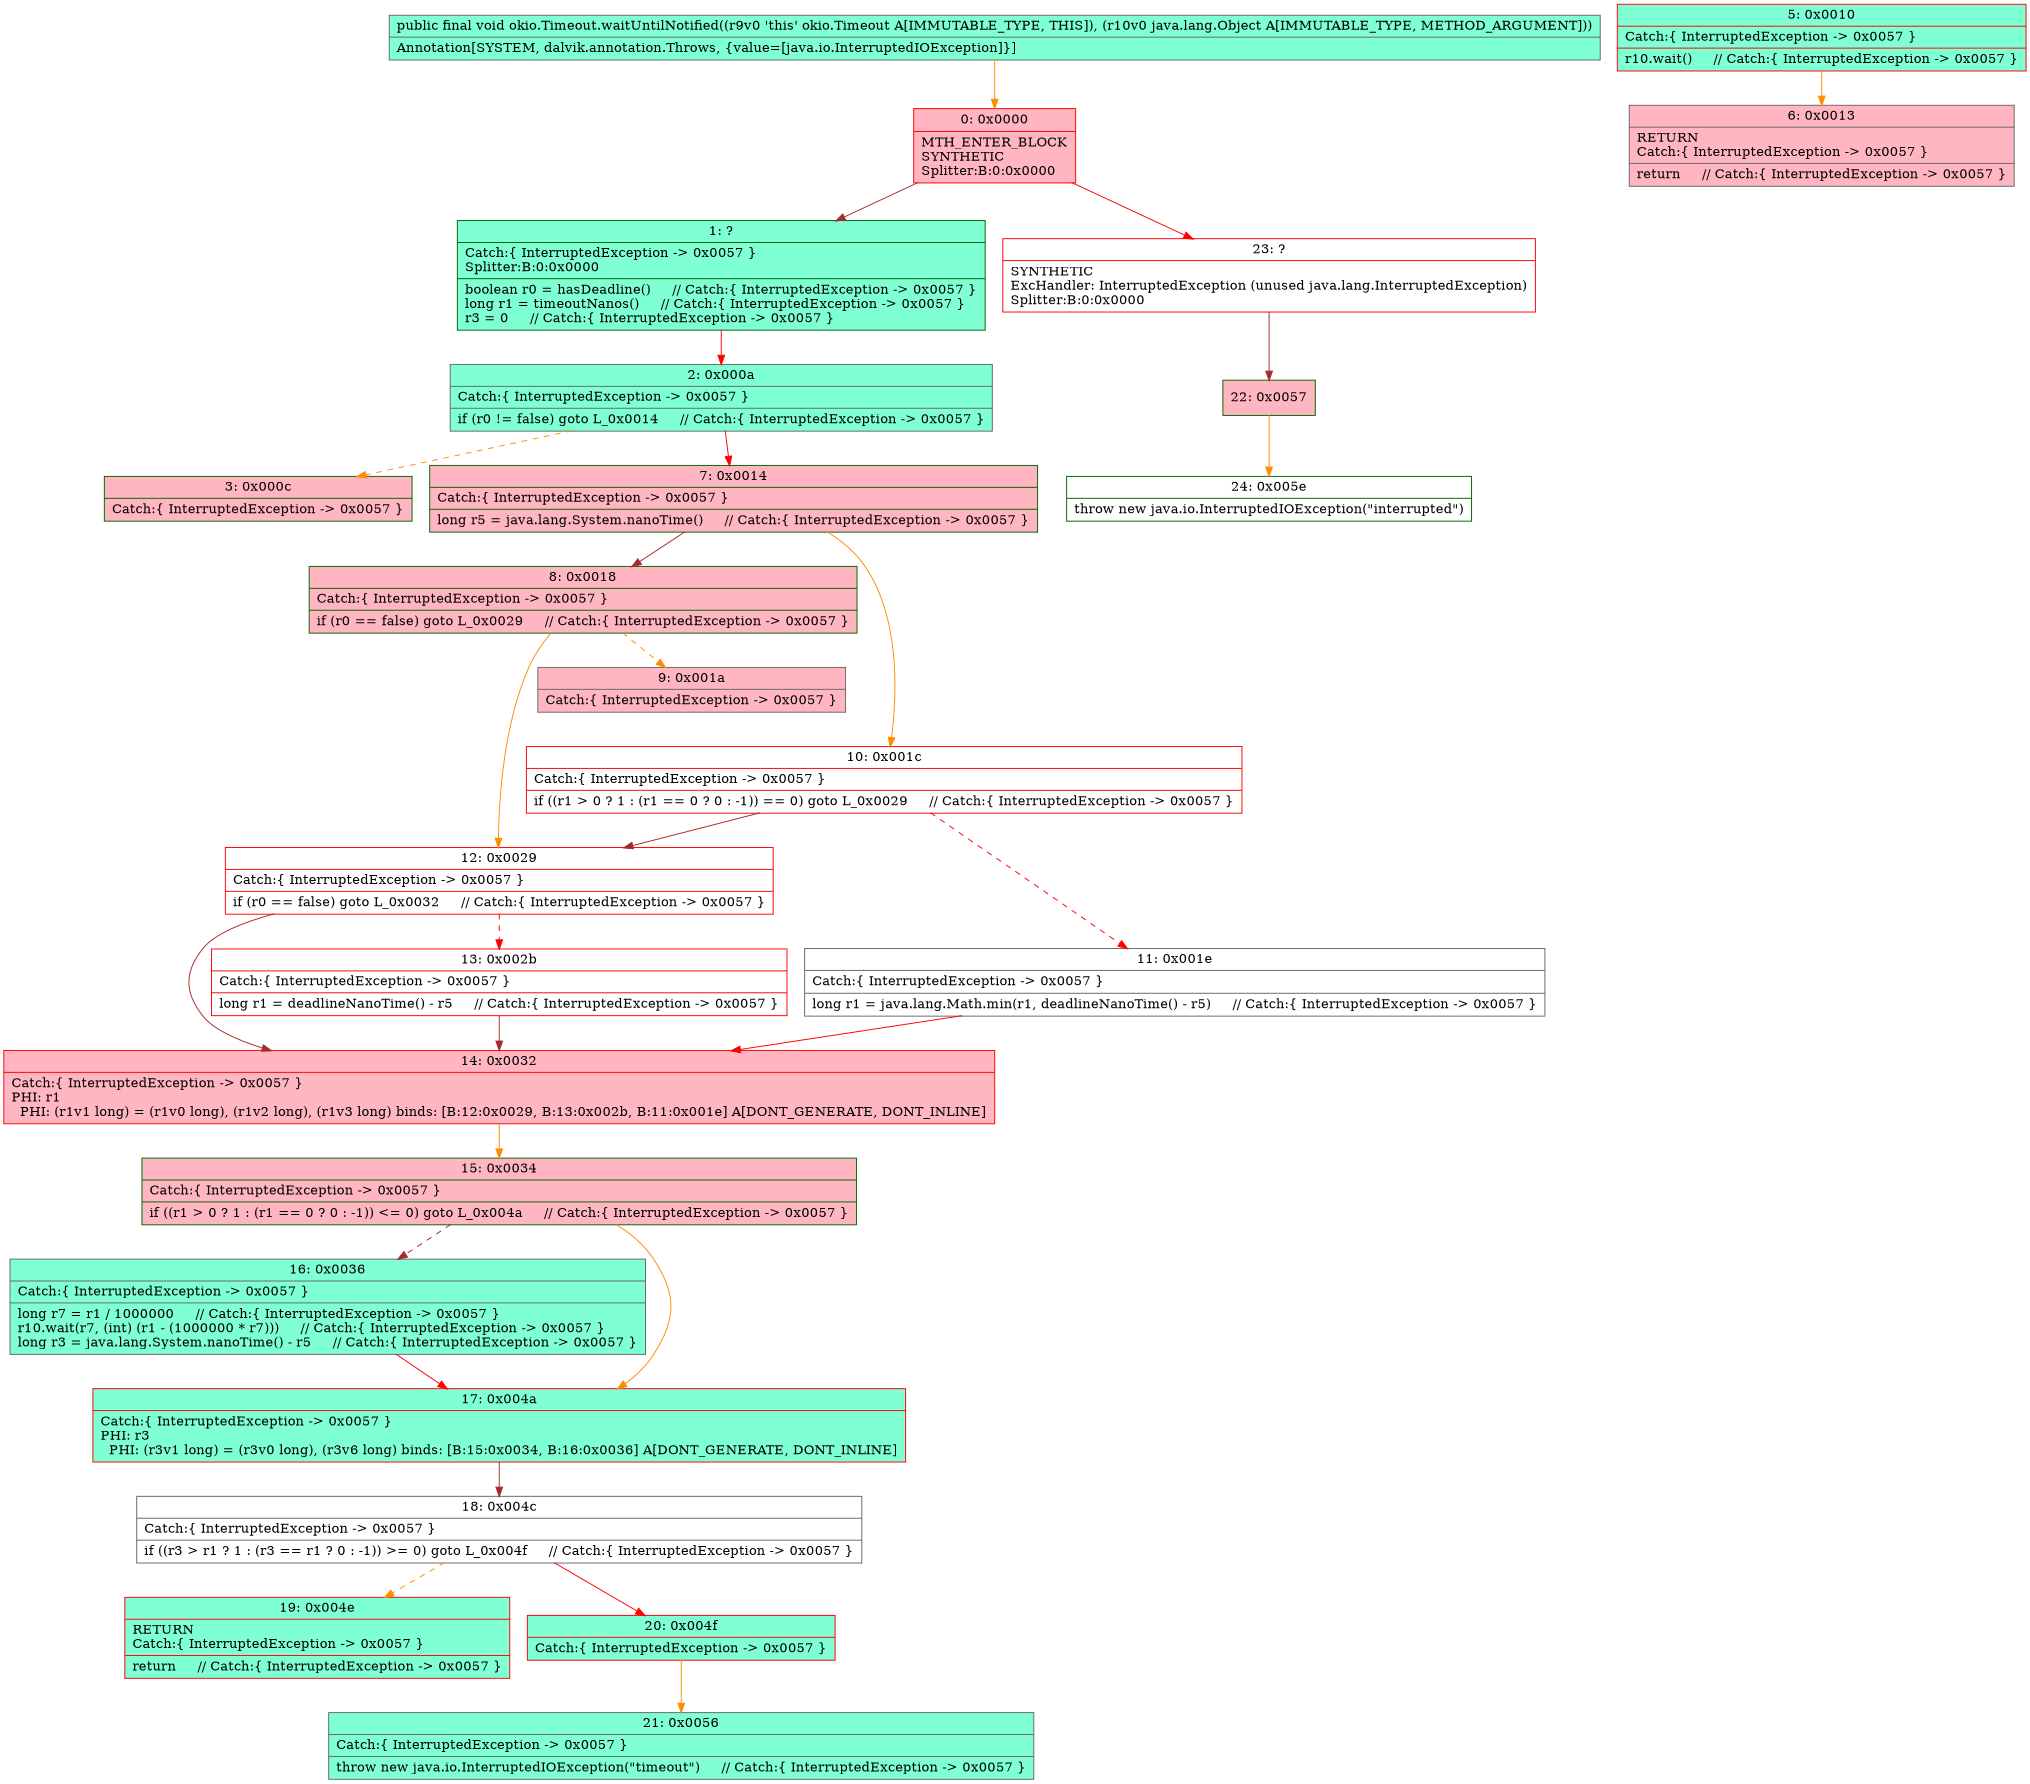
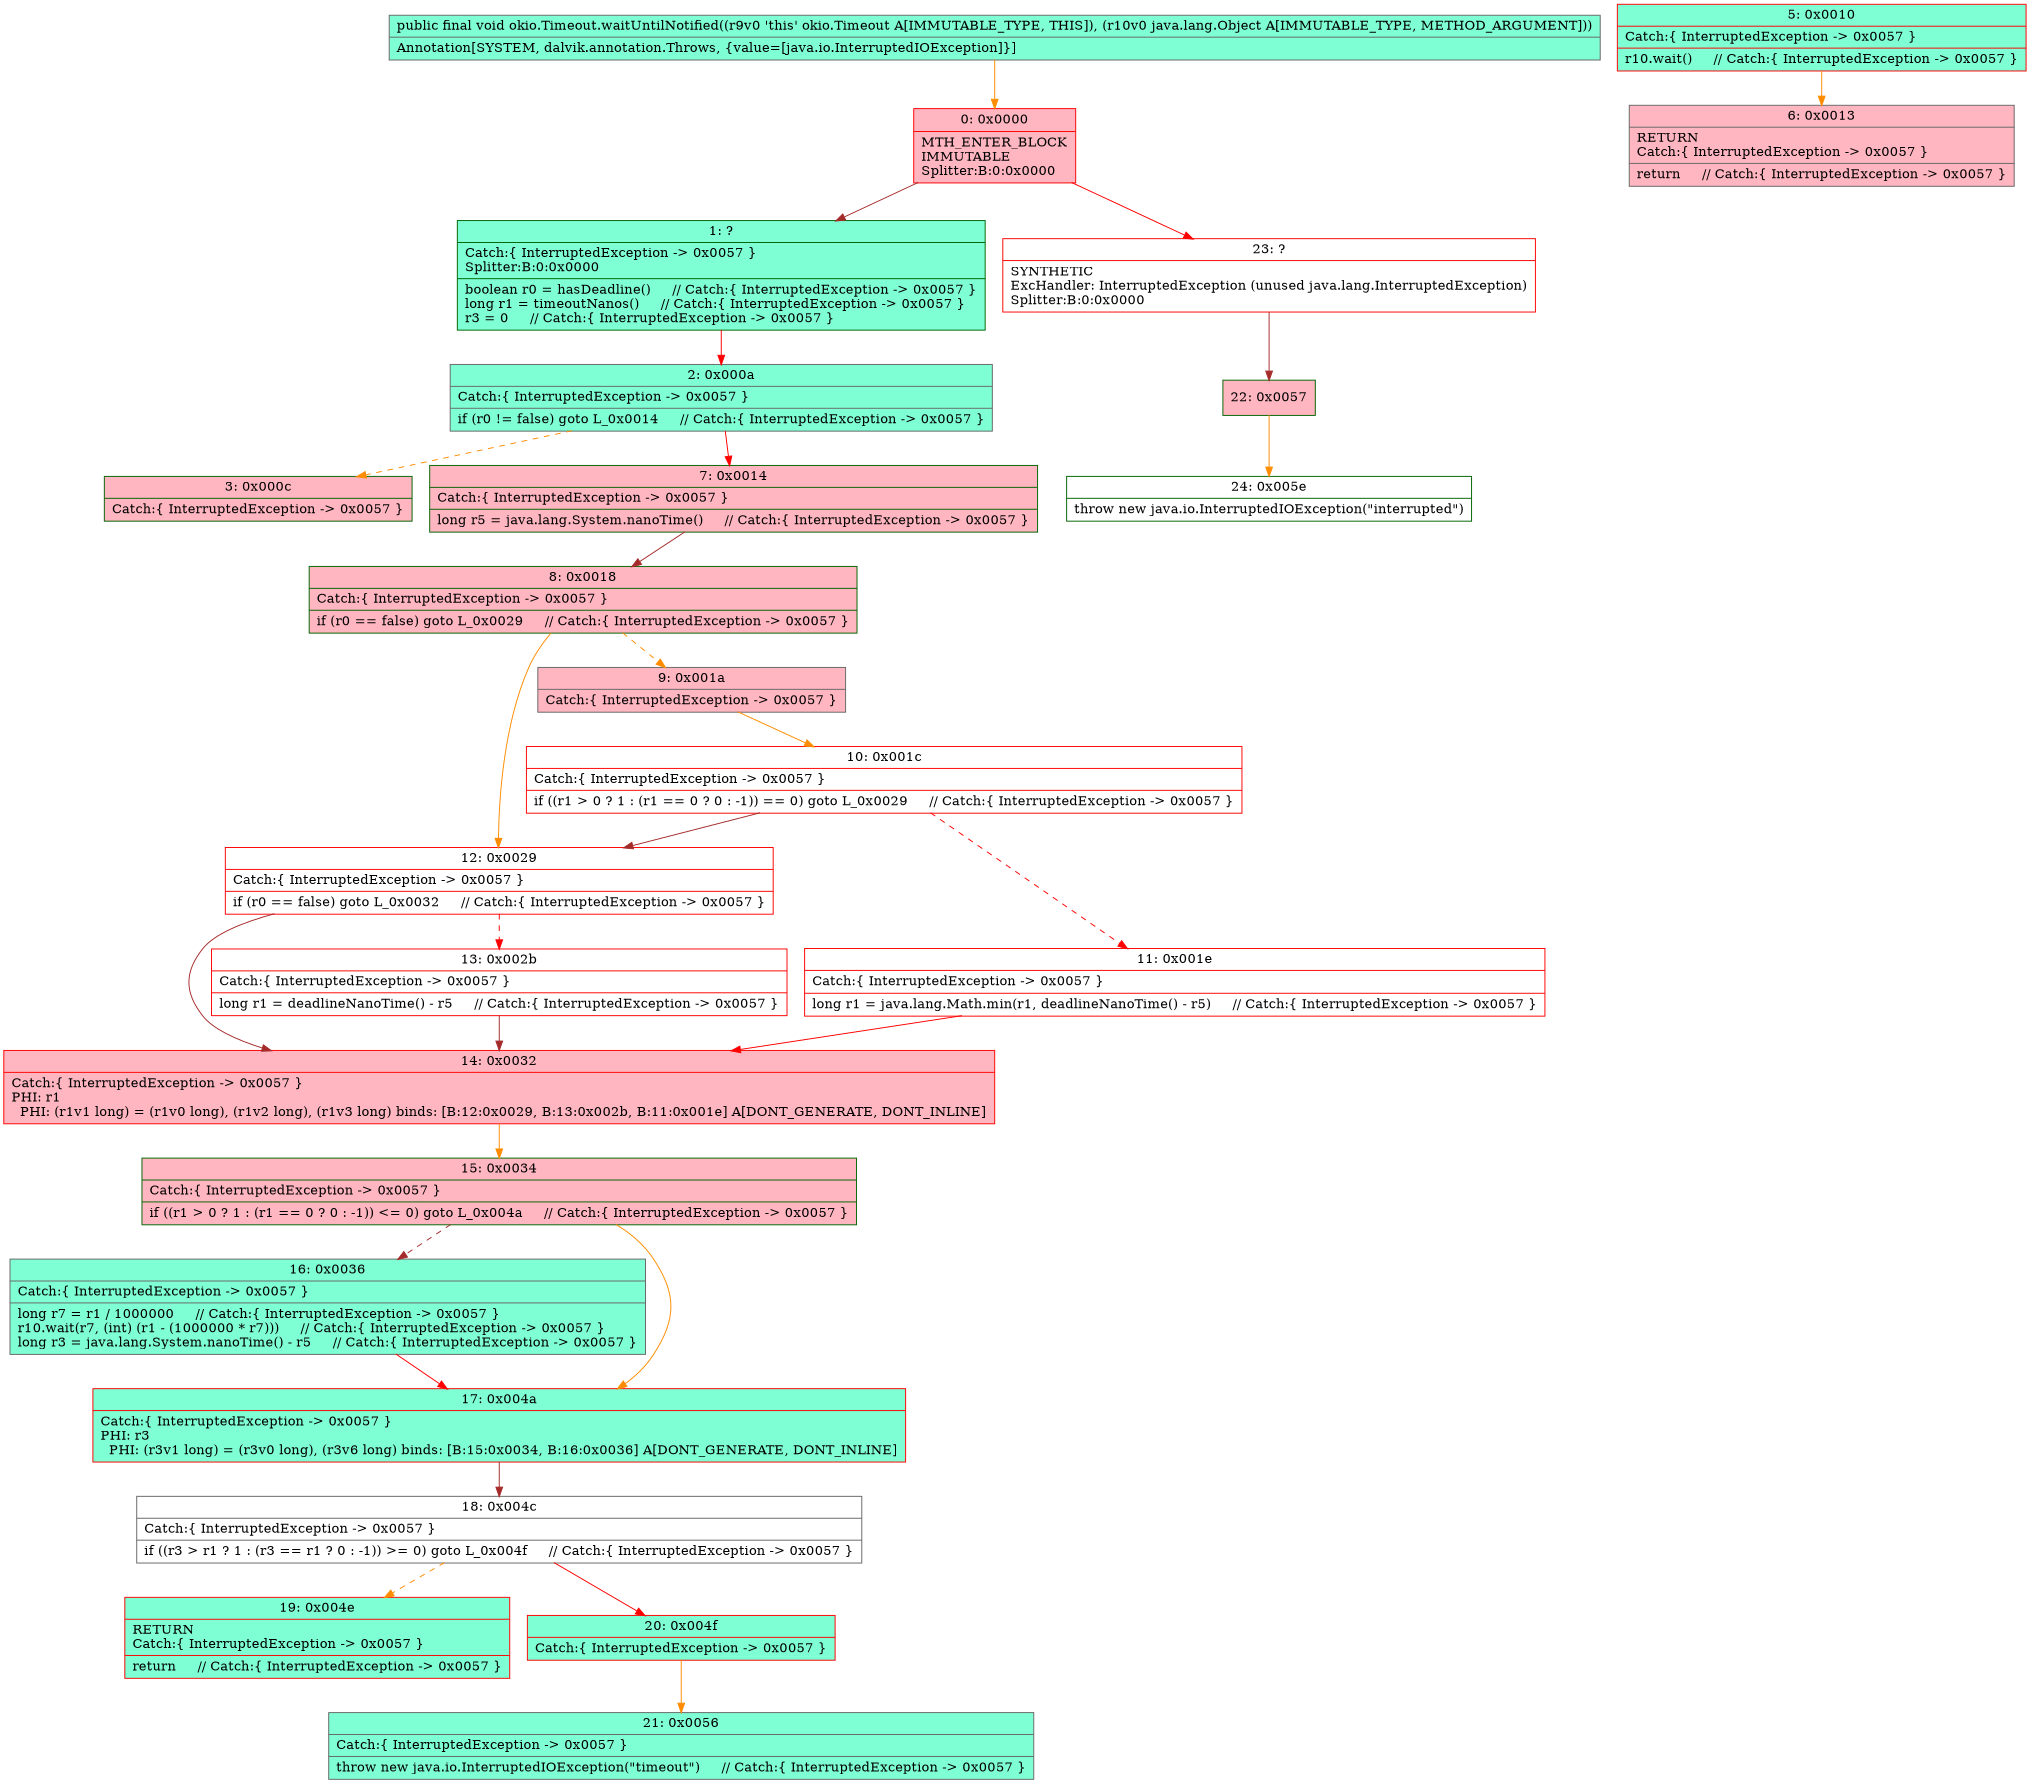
(963, 157) -> (966, 157)
(888, 624) -> (772, 727)
(1175, 982) -> (1175, 982)
